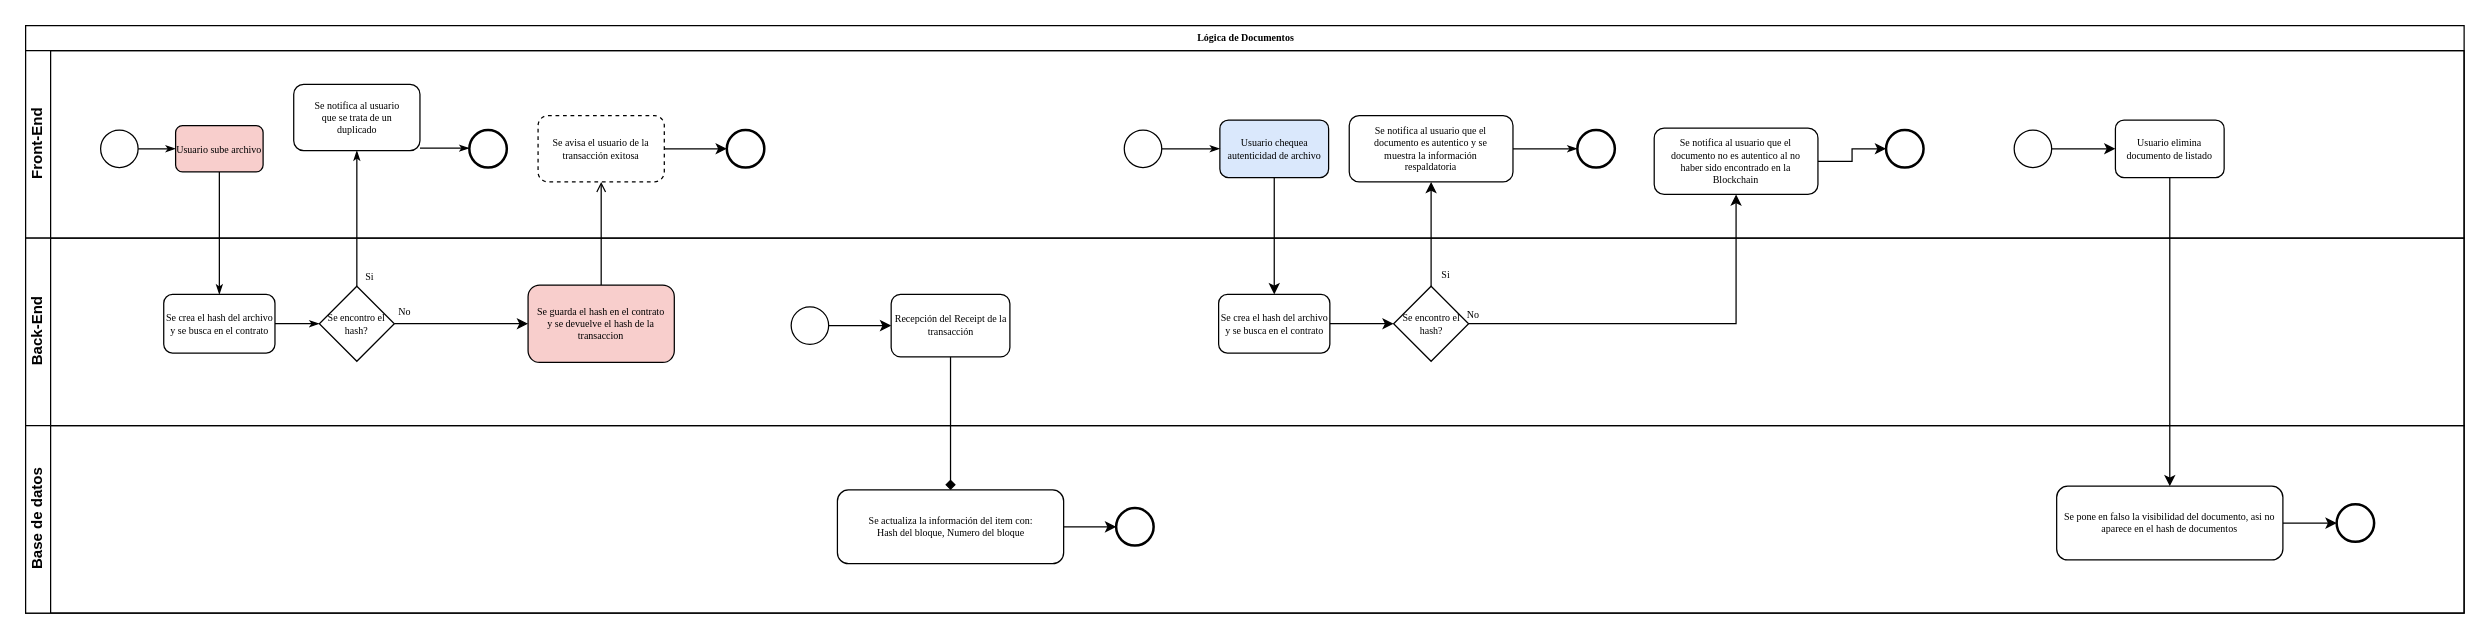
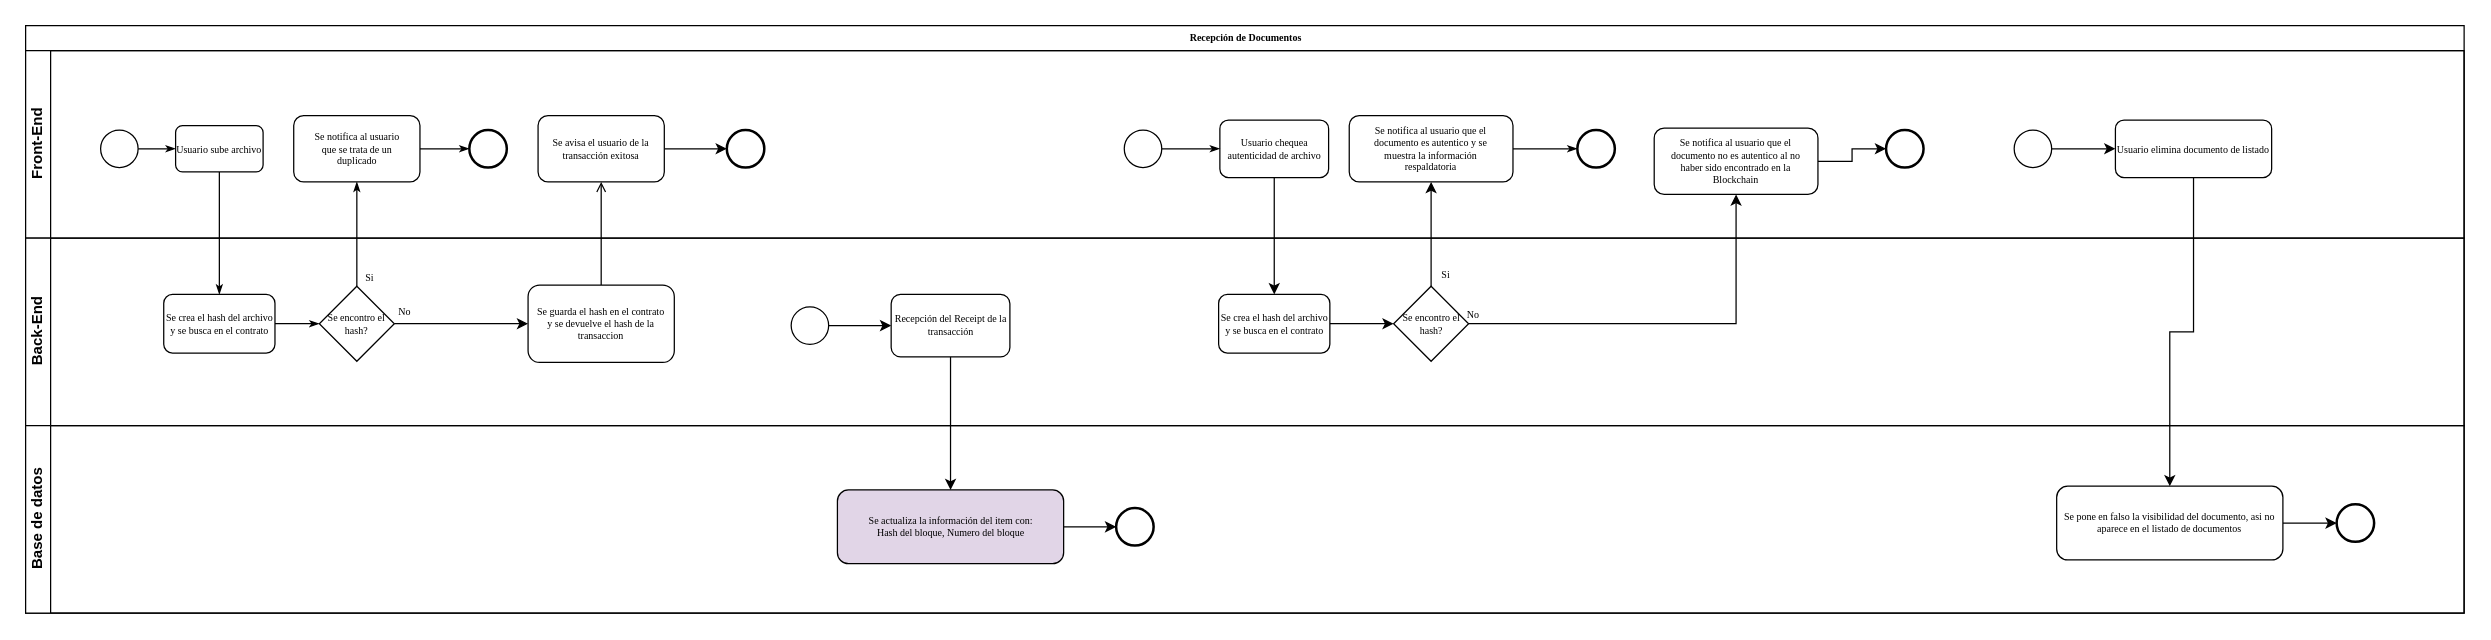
(1246, 38) -> (1246, 38)
(357, 118) -> (357, 149)
(219, 149) -> (219, 149)
(601, 149) -> (601, 149)
(1274, 149) -> (1274, 149)
(2170, 149) -> (2194, 149)
(601, 324) -> (601, 324)
(951, 479) -> (951, 480)
(2170, 523) -> (2170, 523)
(951, 527) -> (951, 527)
